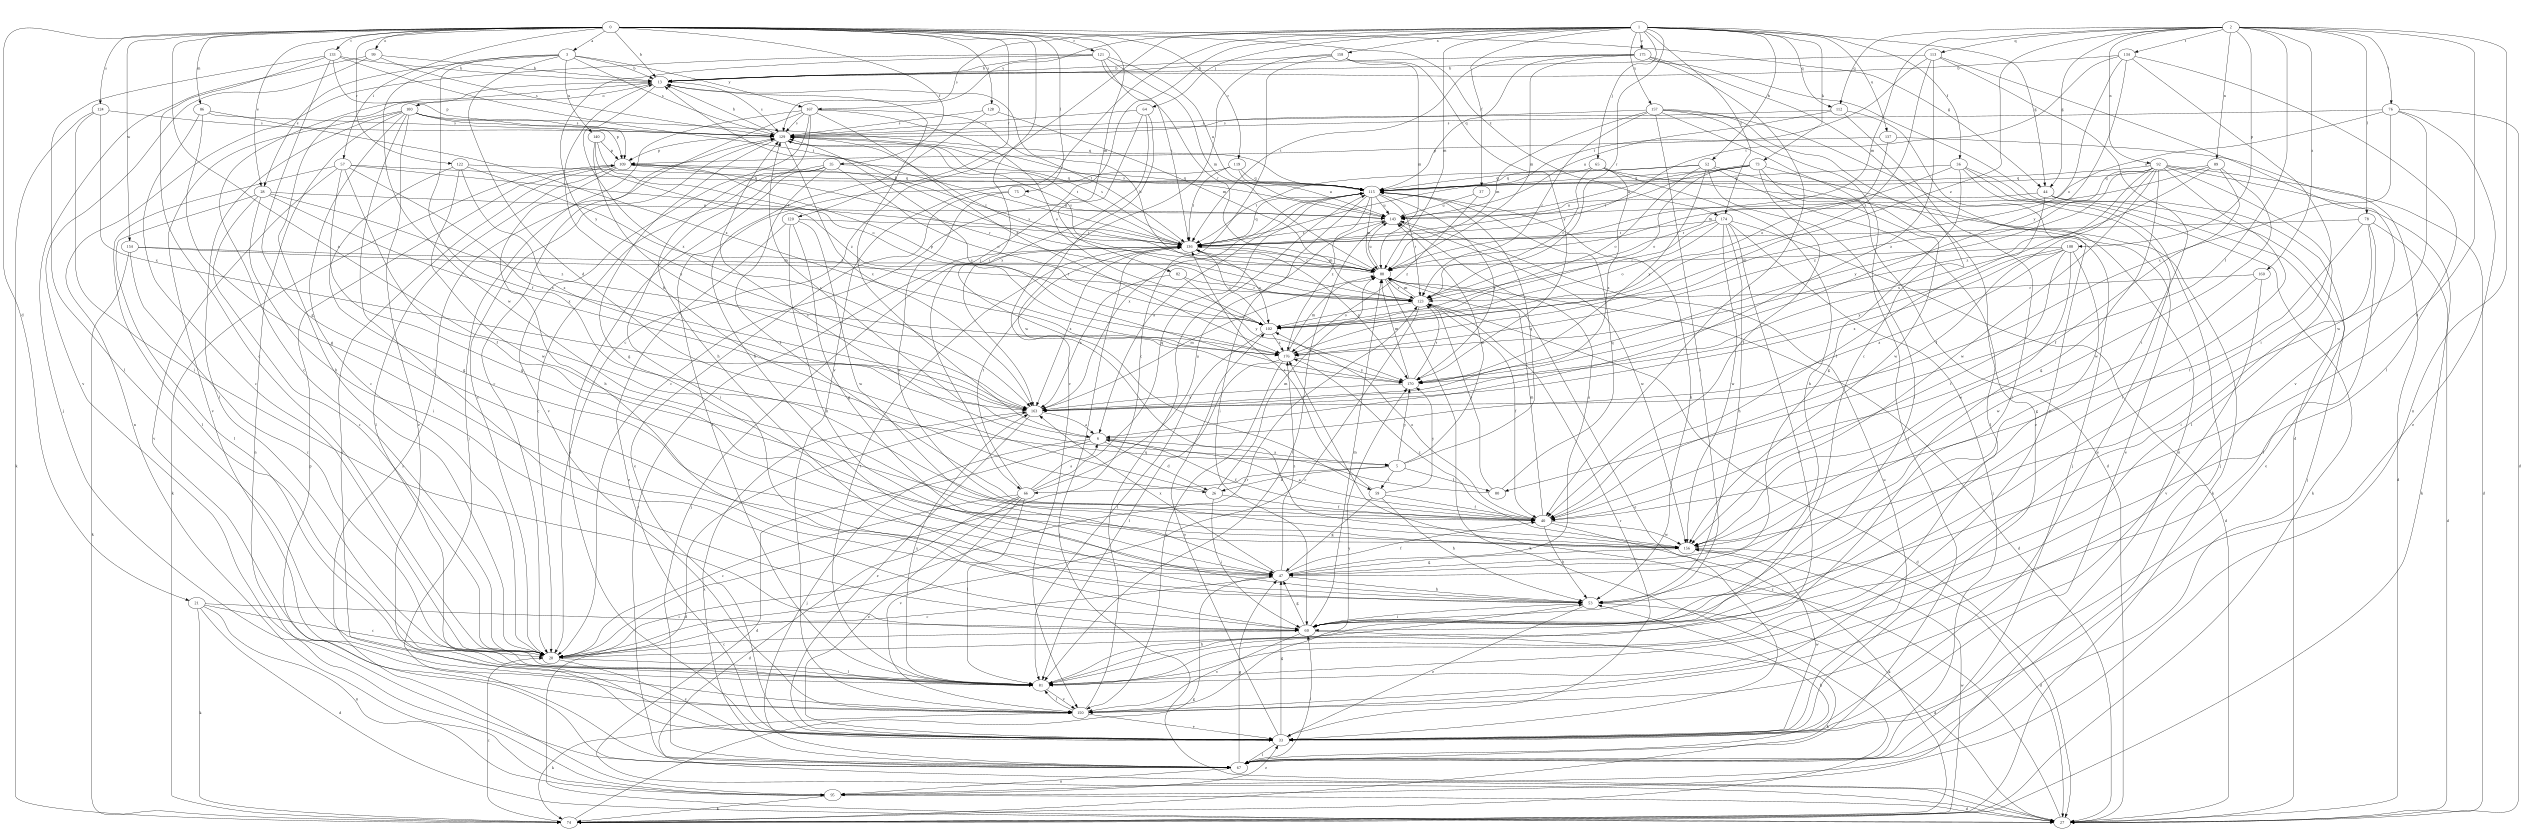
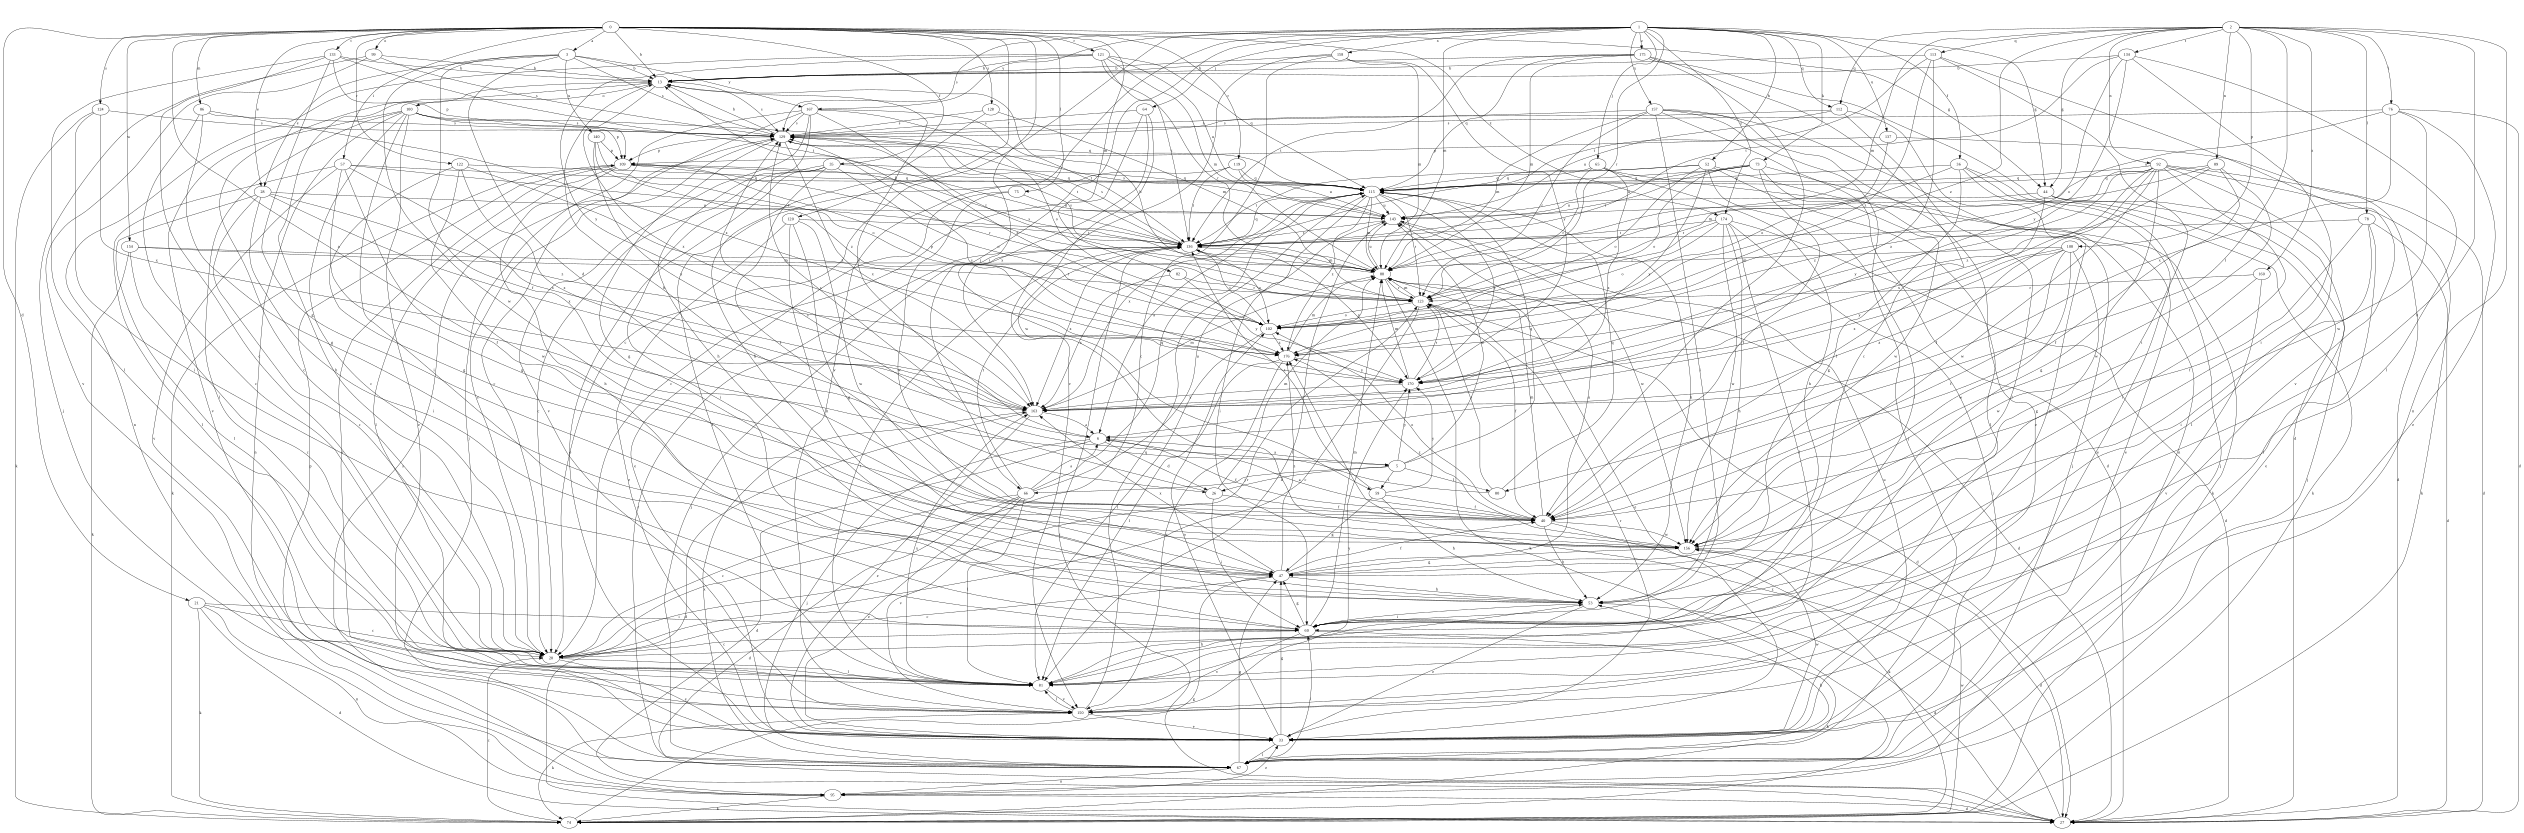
none -> (1231, 112)
(1481, 192) -> none
